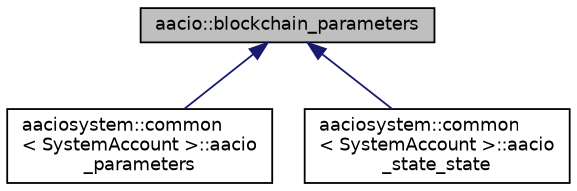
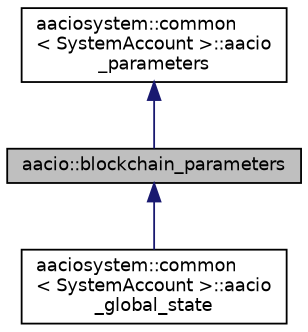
(219, 82) -> (154, 124)
(437, 146) -> (154, 287)
